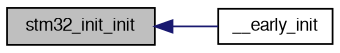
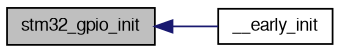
(81, 26) -> (81, 26)
